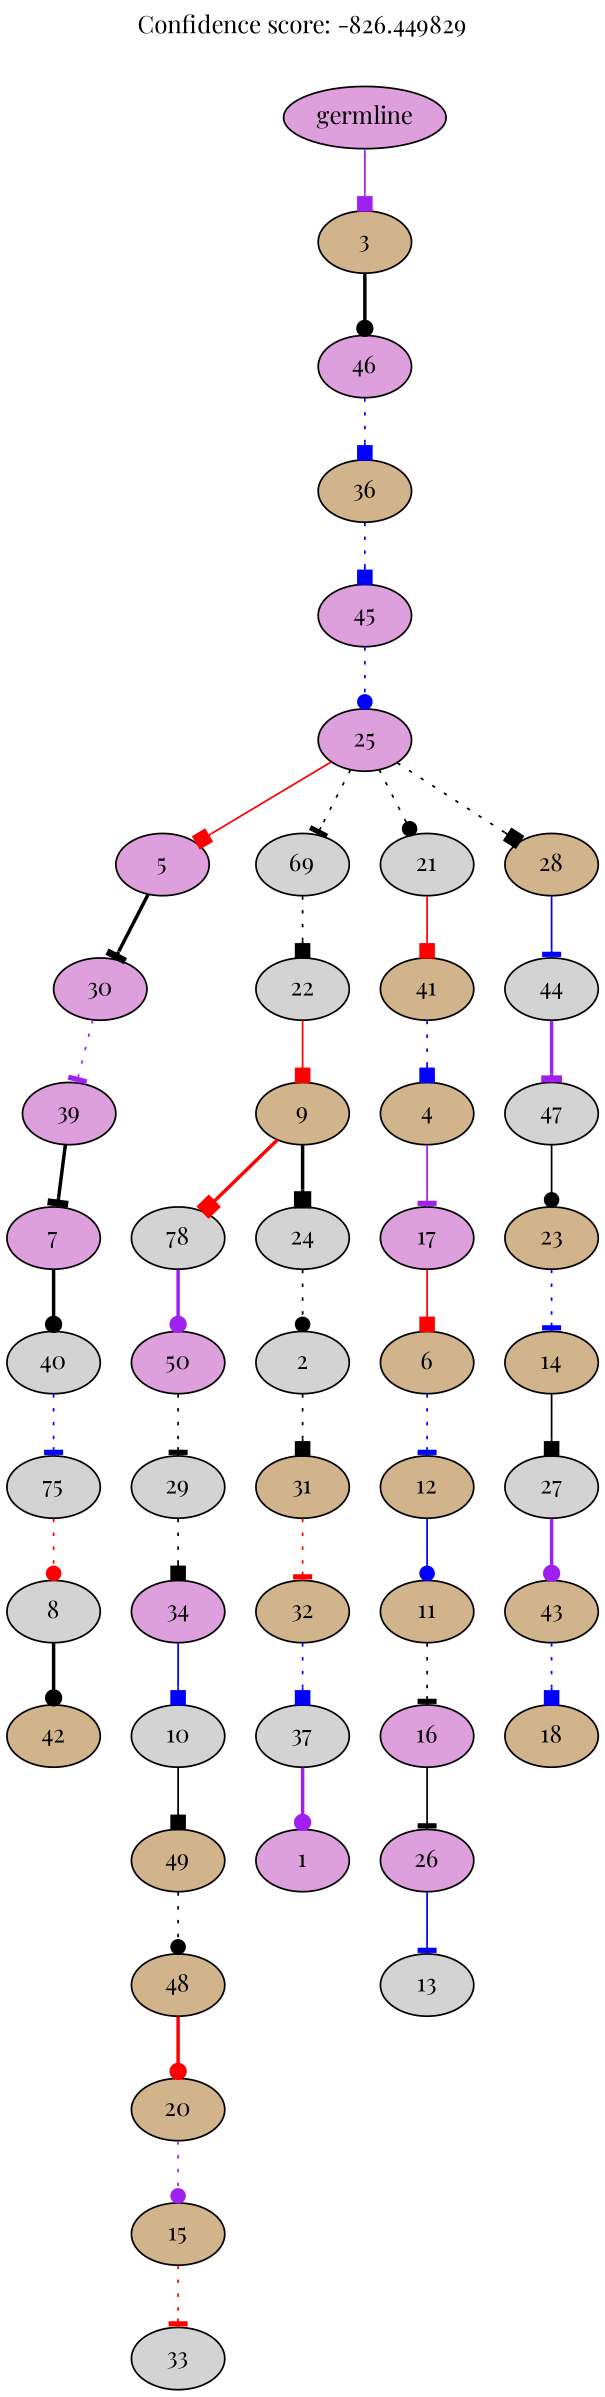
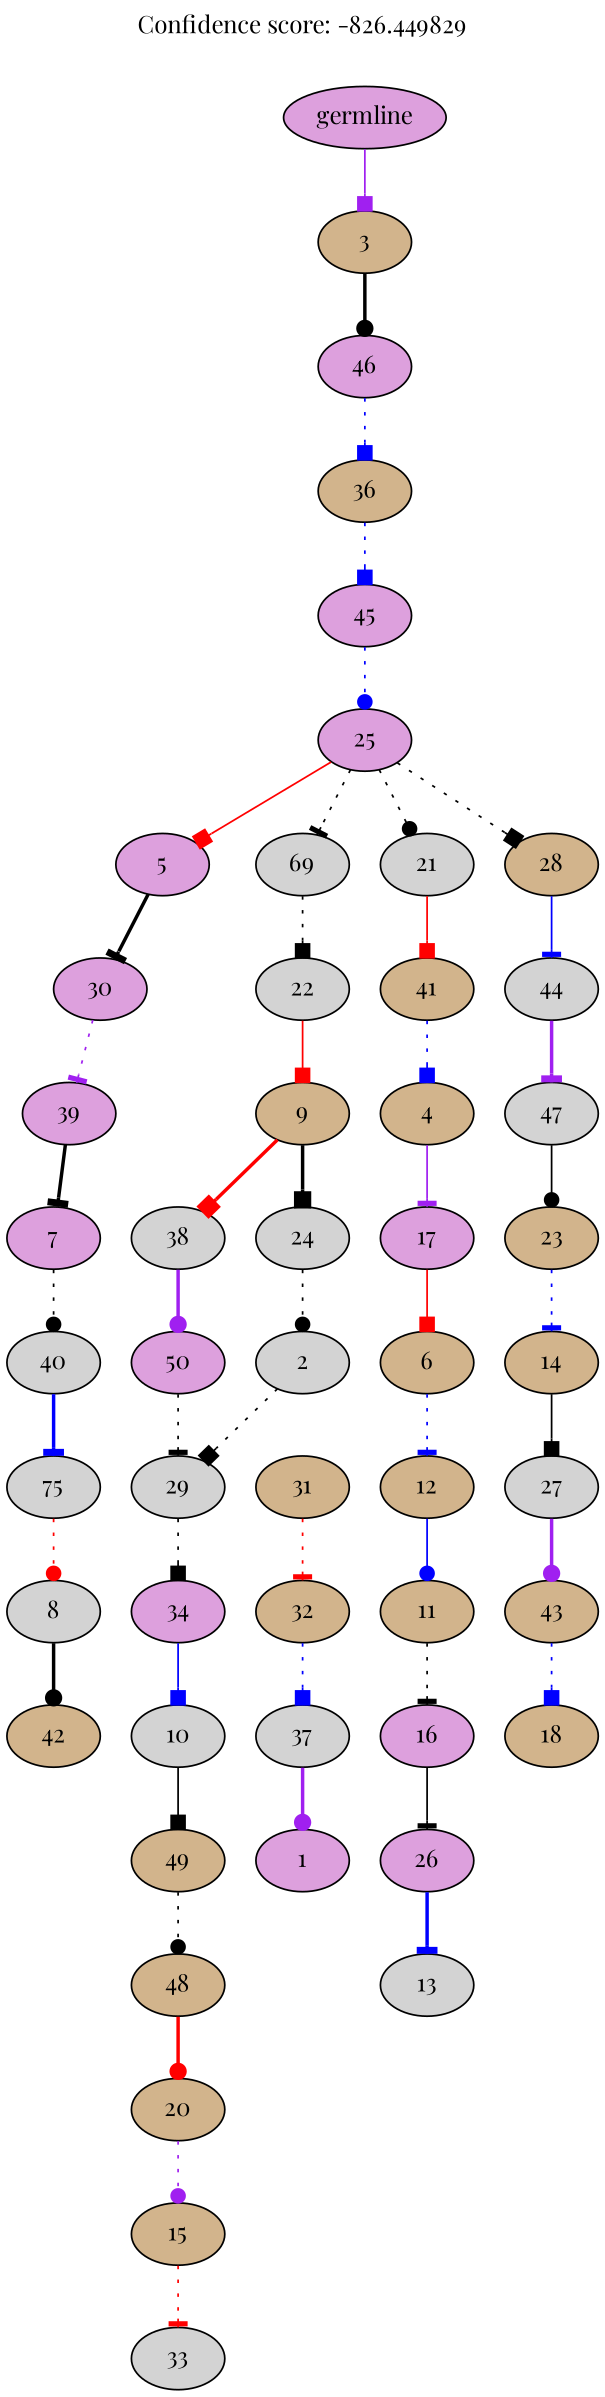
(178, 1238) -> (178, 1238)
(54, 1294) -> (54, 1294)
(303, 1416) -> (247, 1419)
(54, 1421) -> (54, 1421)
(427, 1919) -> (427, 1919)
